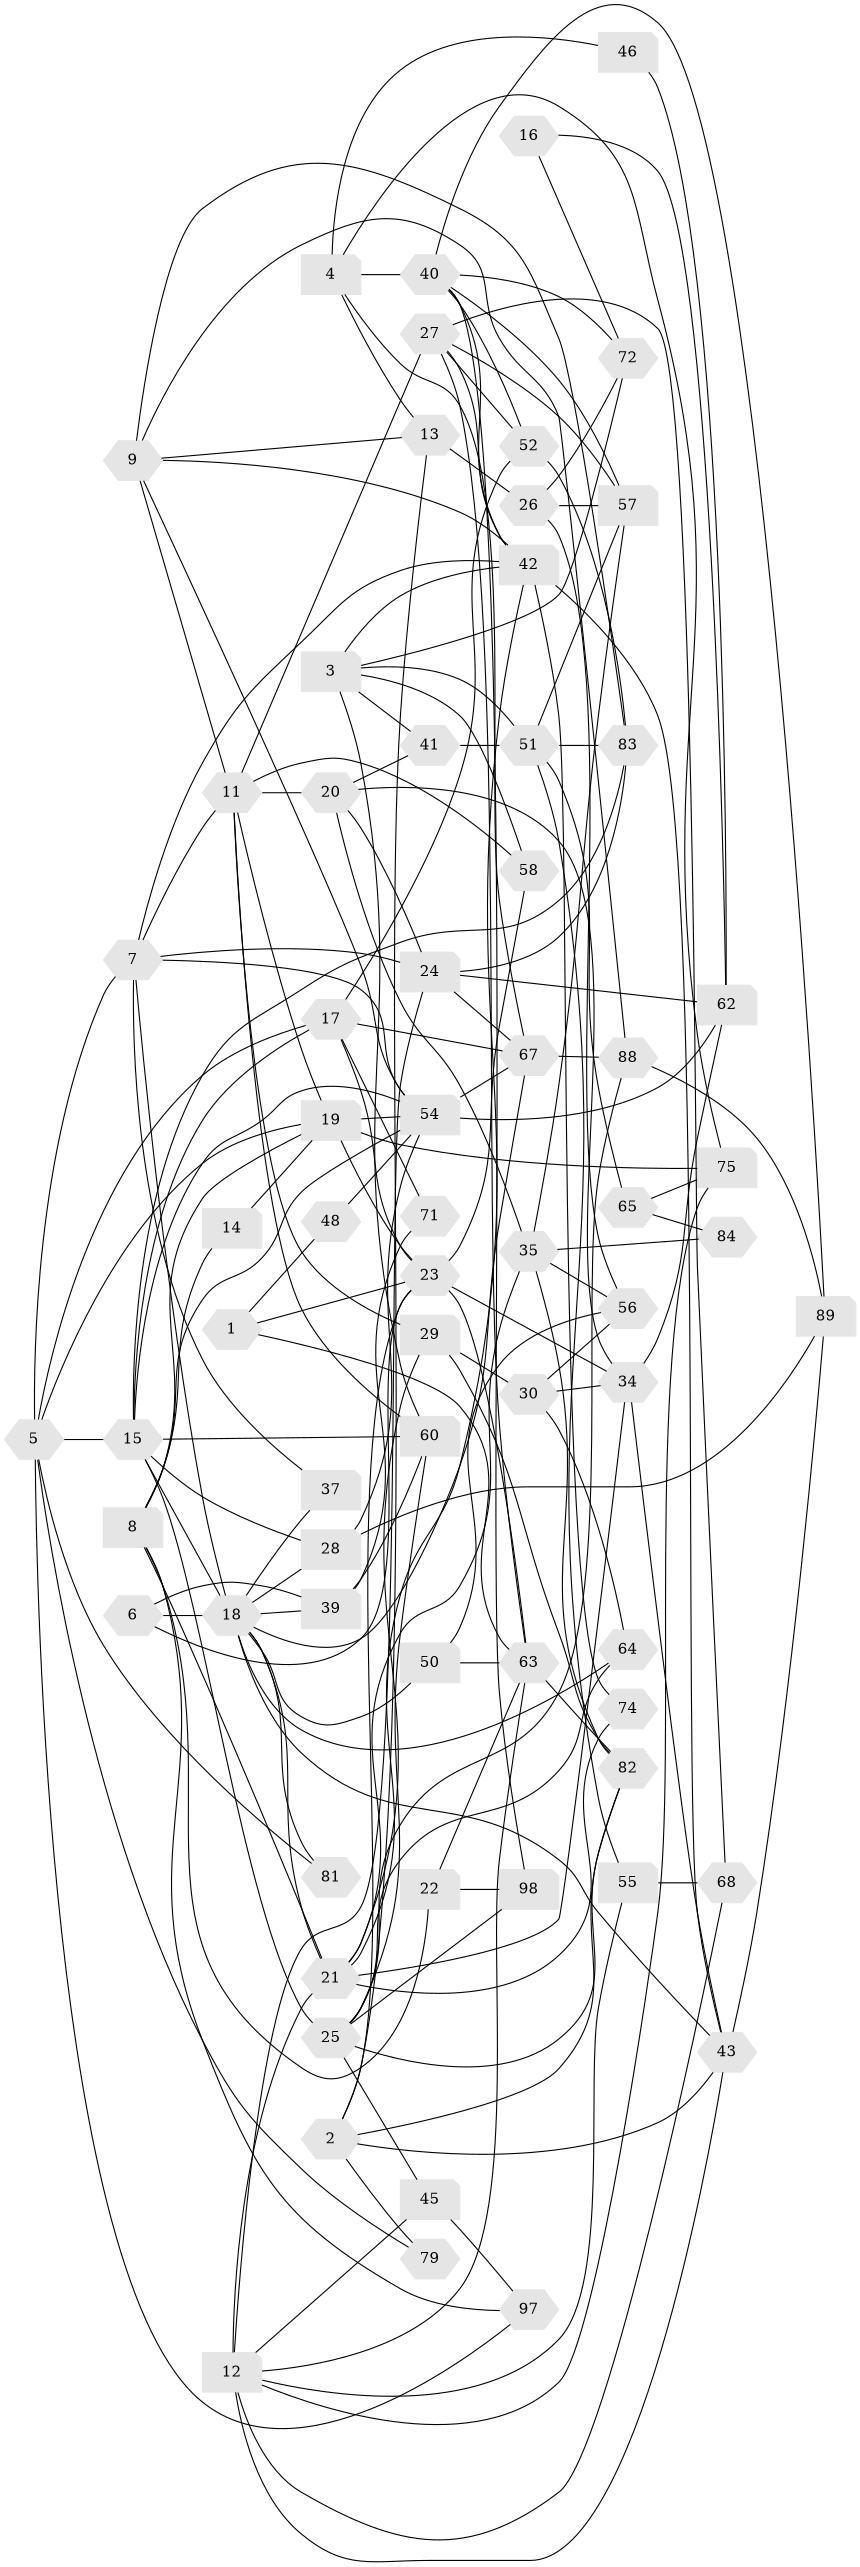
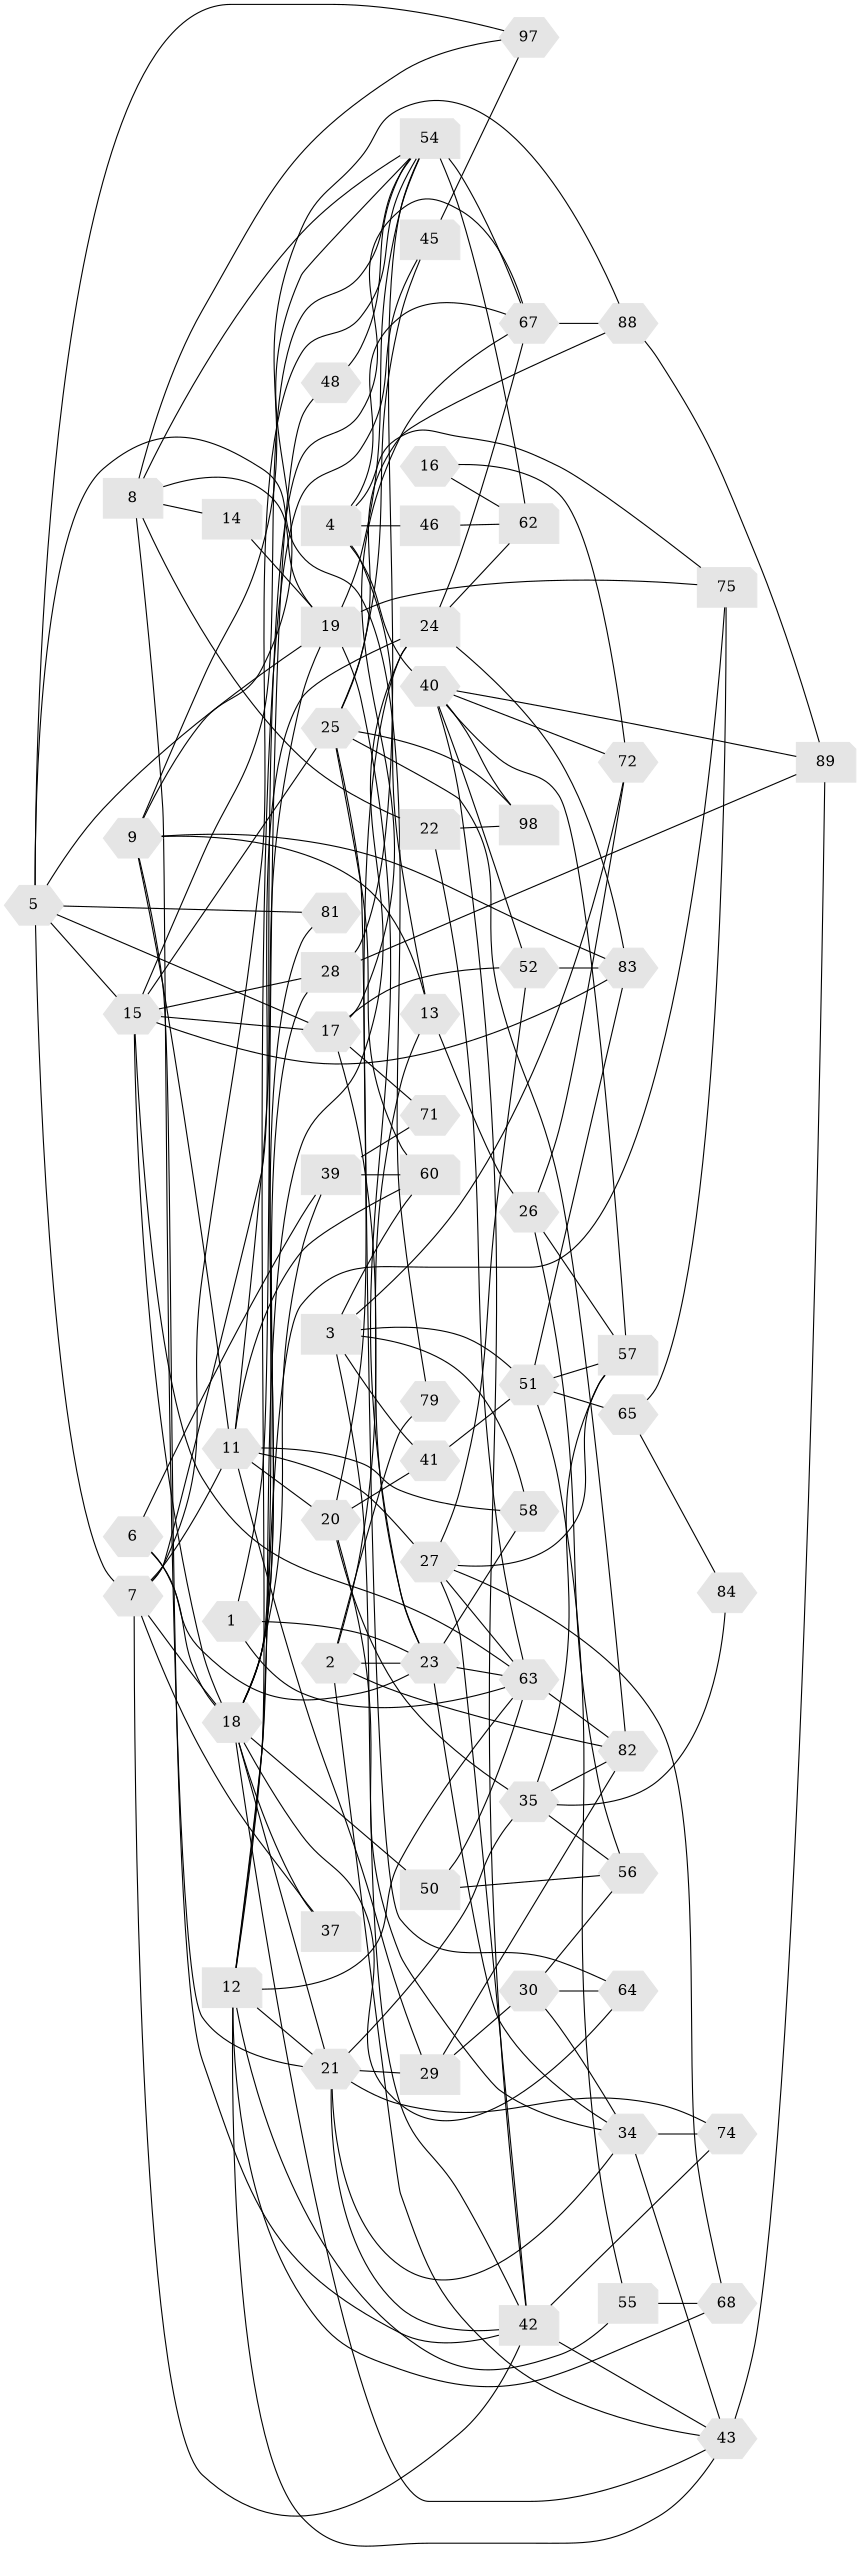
(703, 1110) -> (678, 2134)
(282, 1438) -> (181, 1420)
